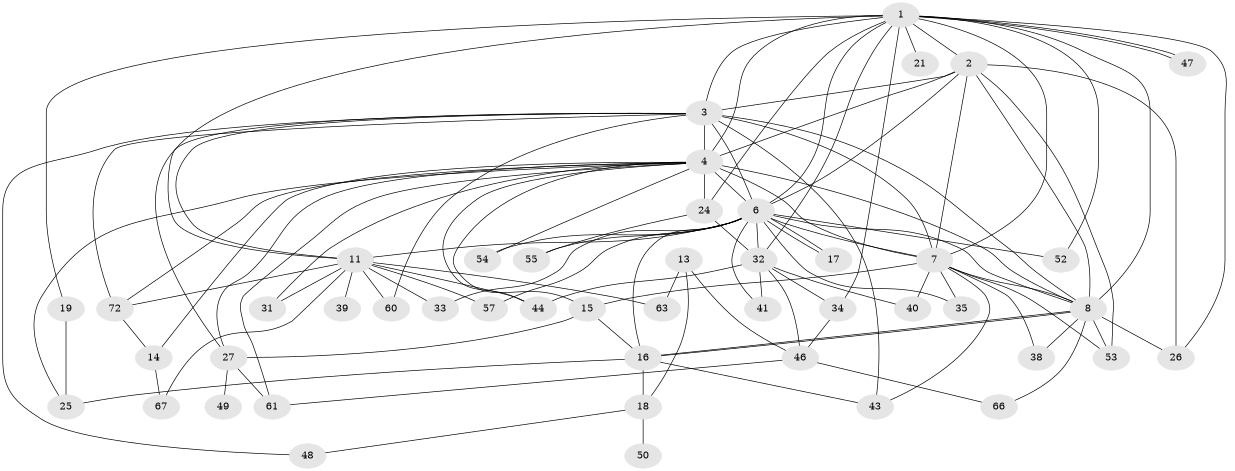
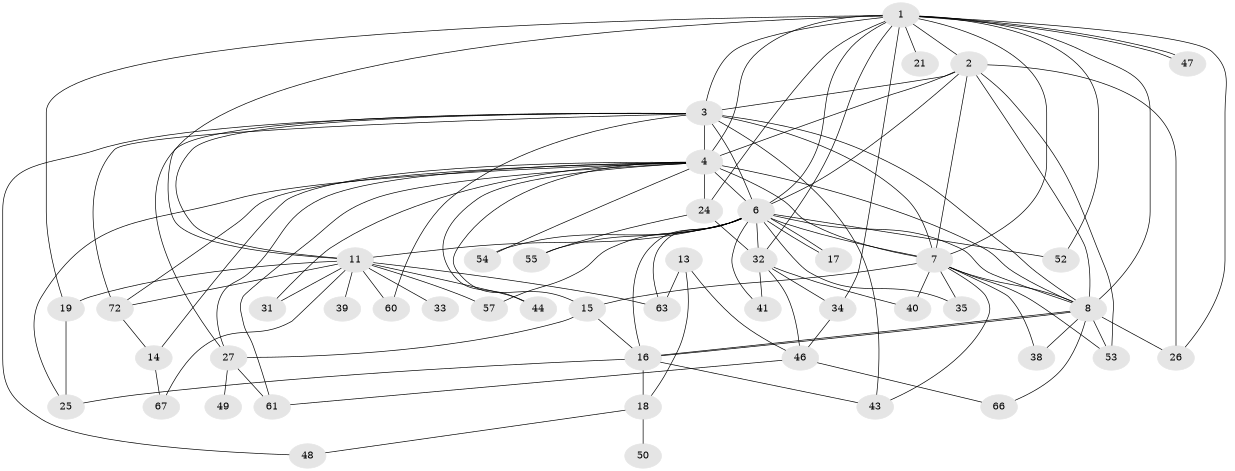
(577, 249) -> (665, 241)
none -> (207, 273)
(647, 281) -> none
